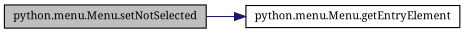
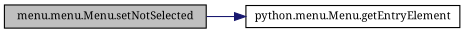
(105, 17) -> (105, 17)
